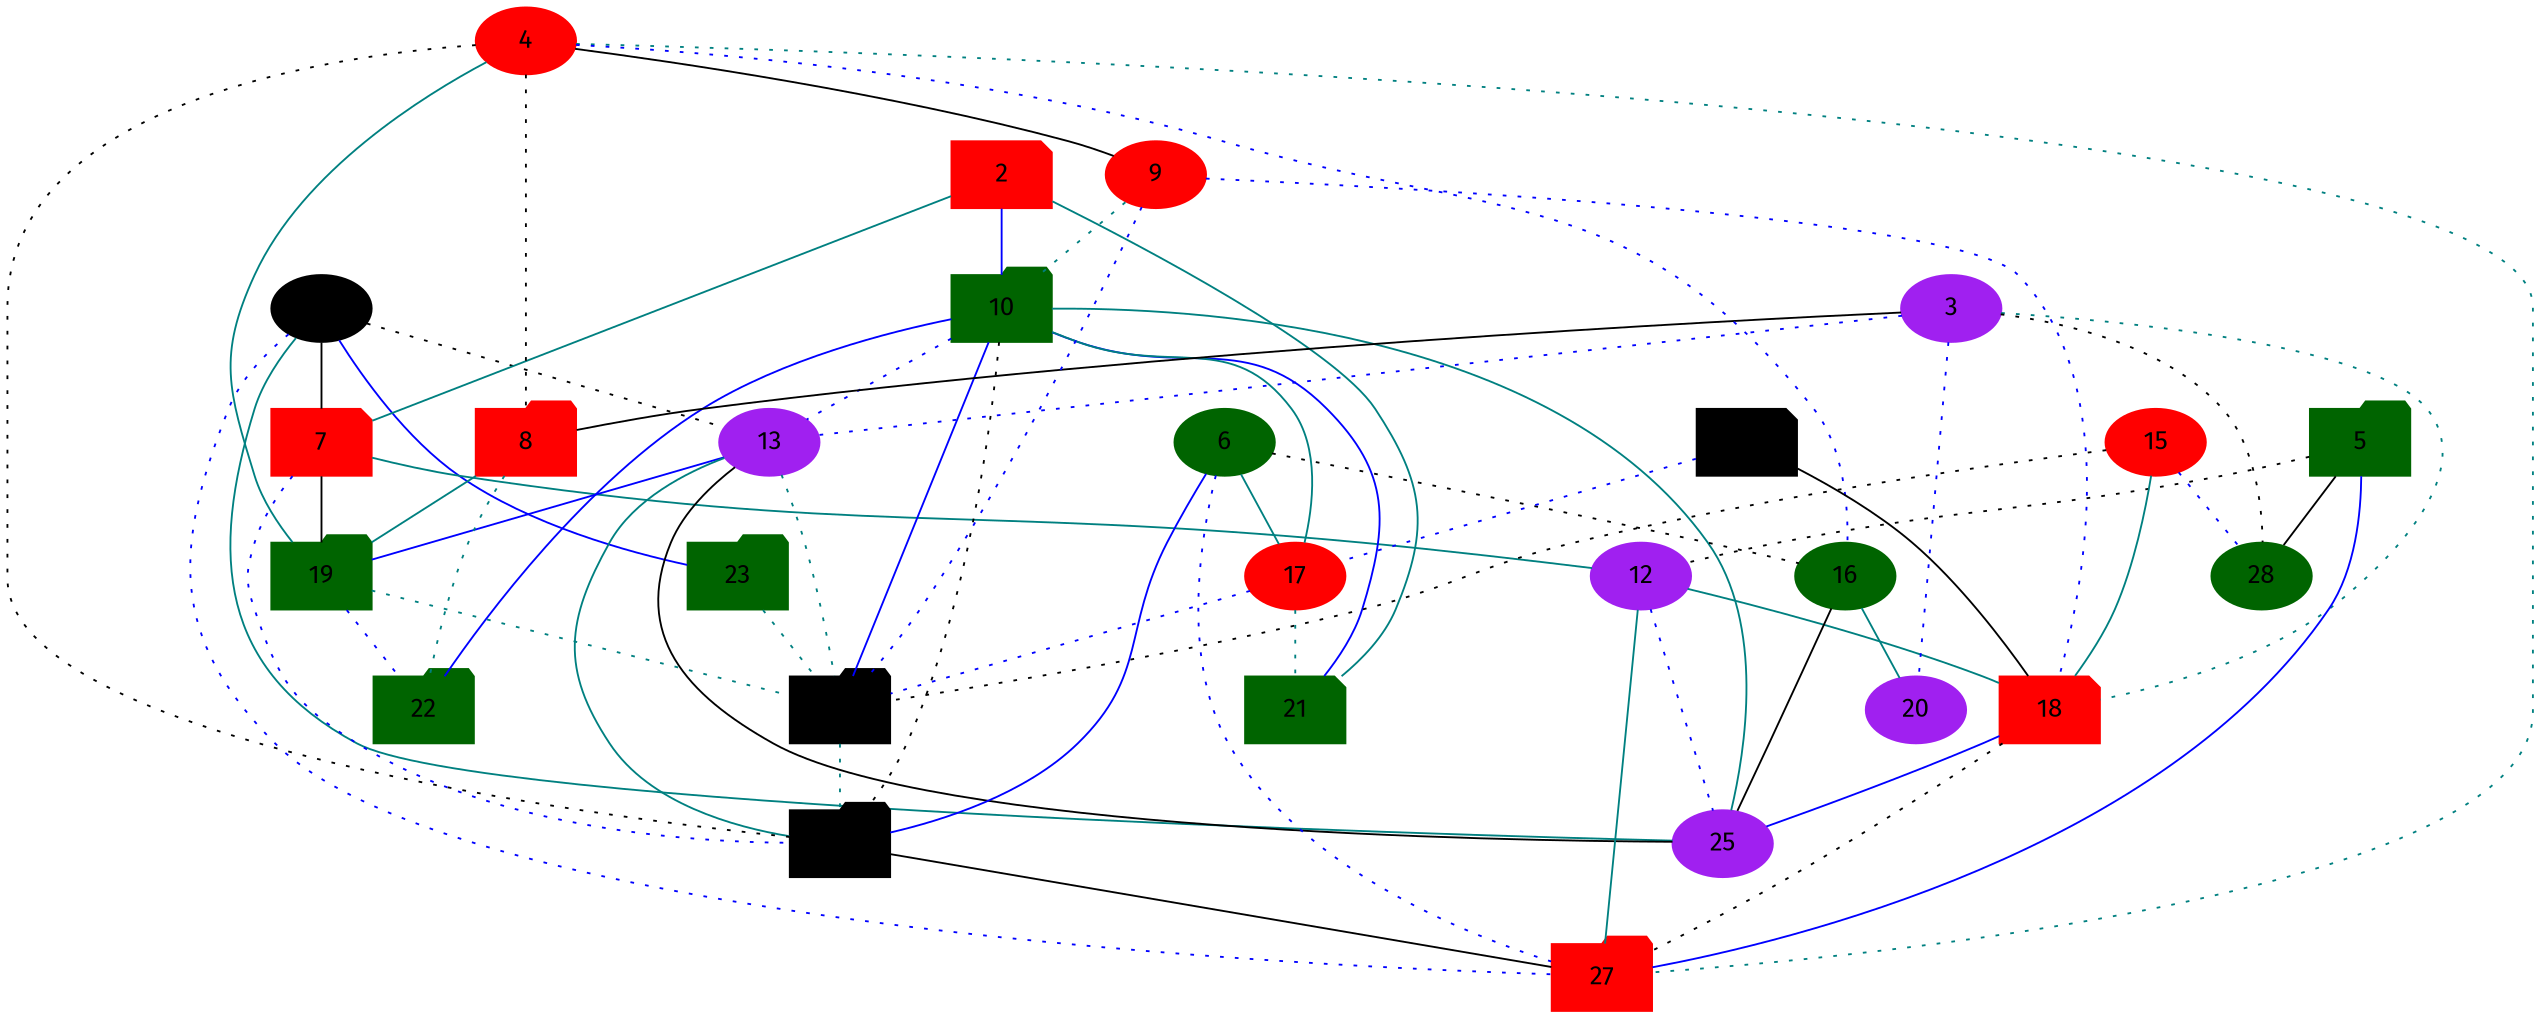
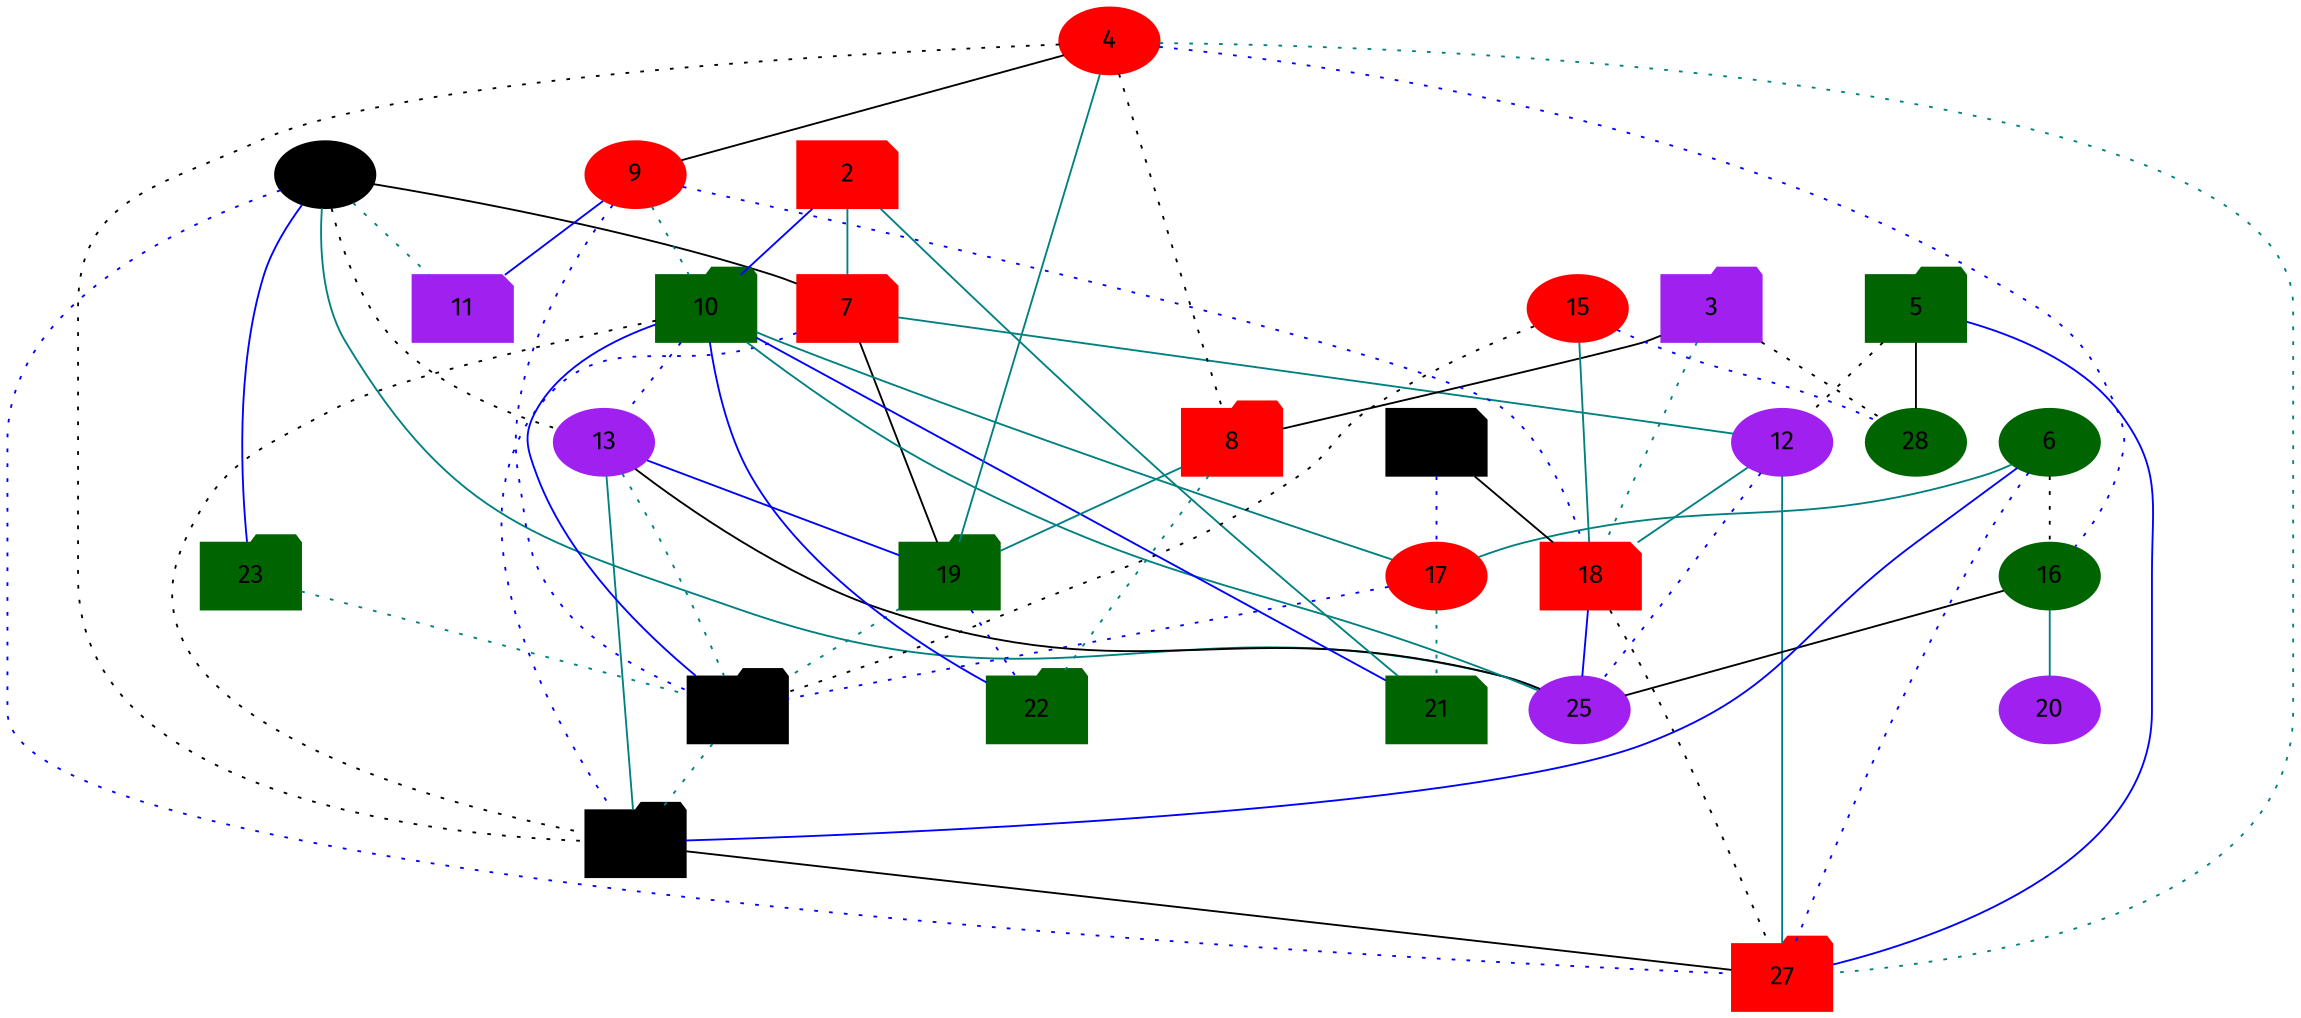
none -> (463, 308)
(1951, 308) -> (1712, 308)
(1360, 375) -> none
(1934, 501) -> none
